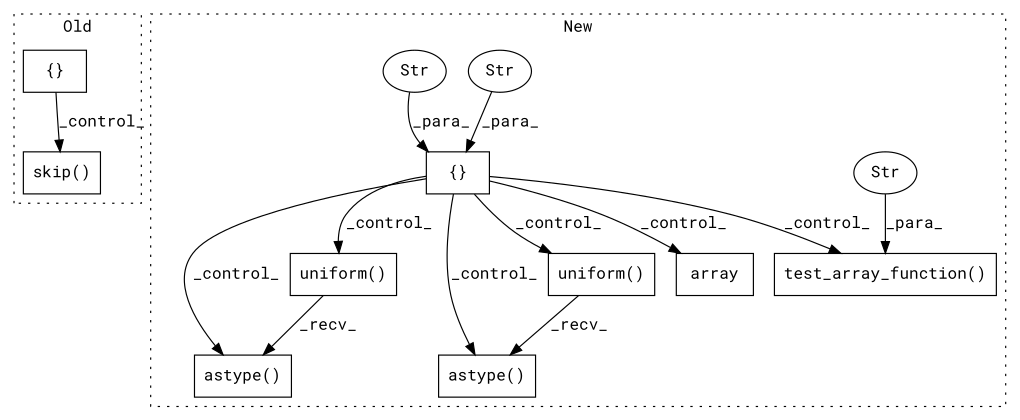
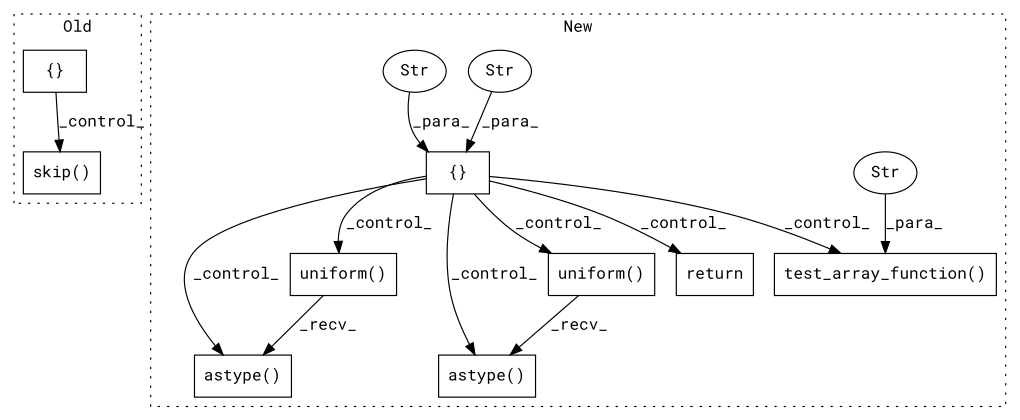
(715, 274) -> (715, 274)
